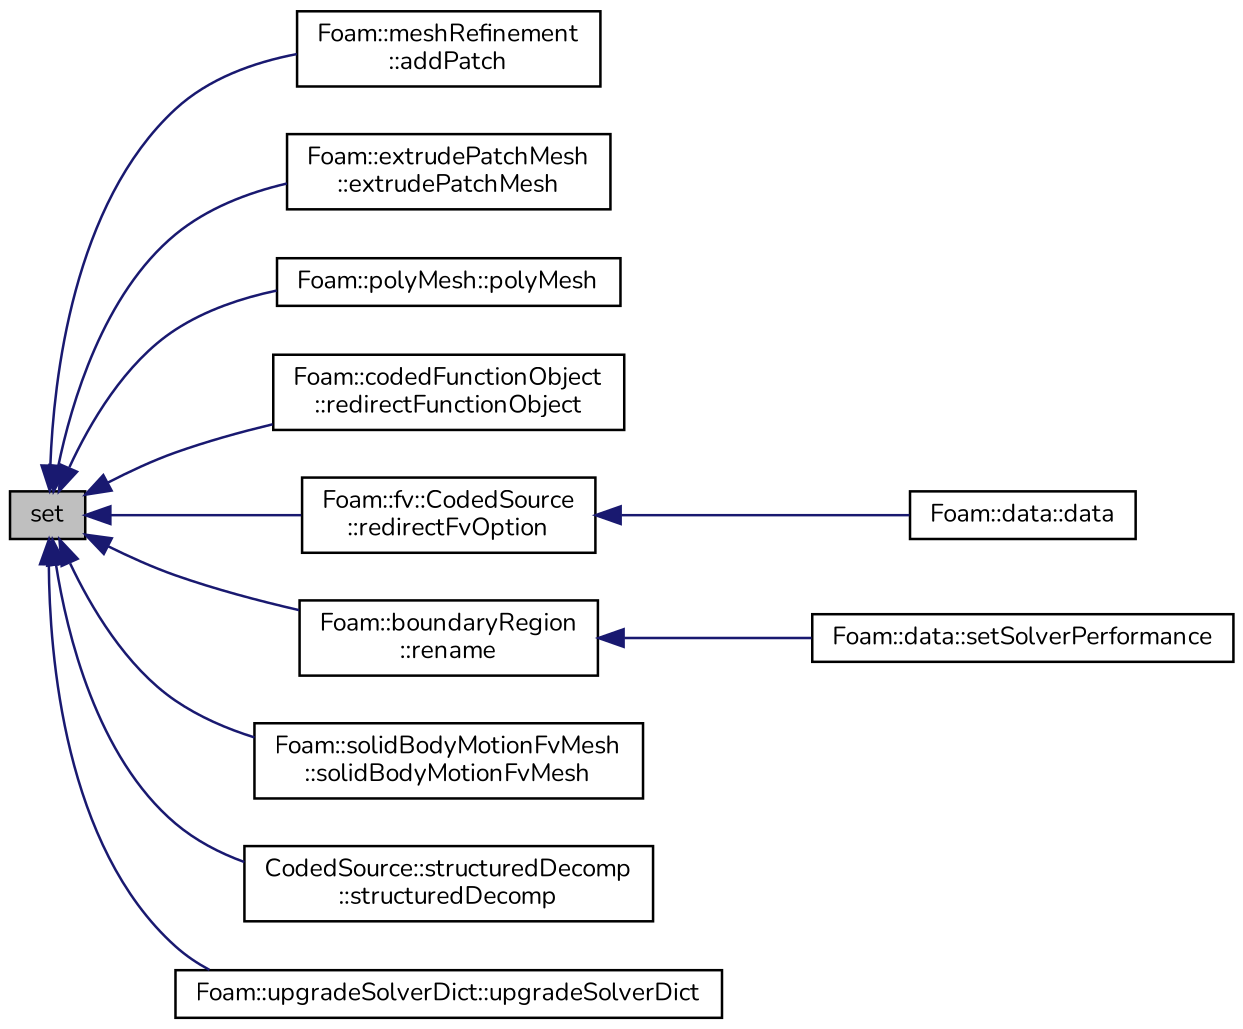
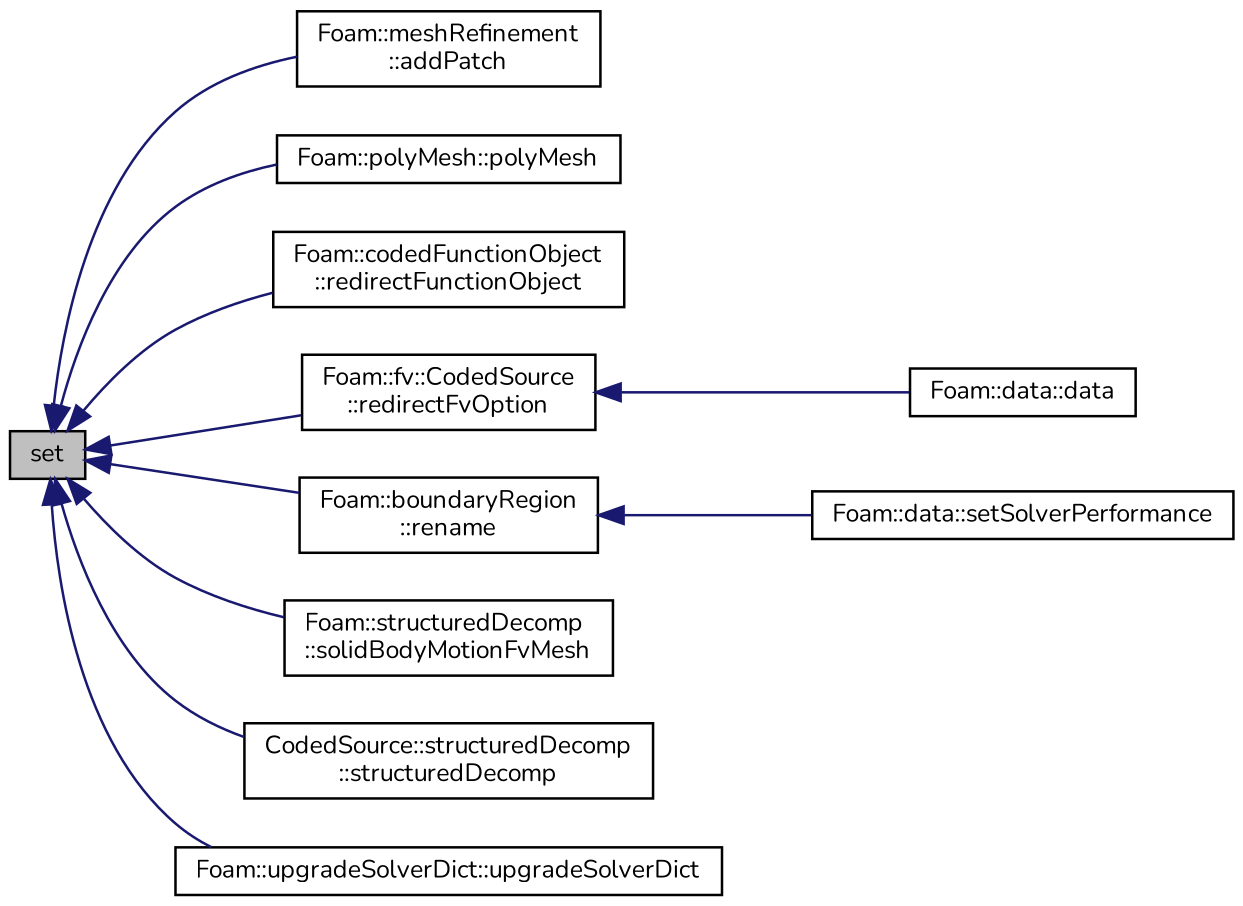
(449, 172) -> none
(449, 761) -> (449, 638)
